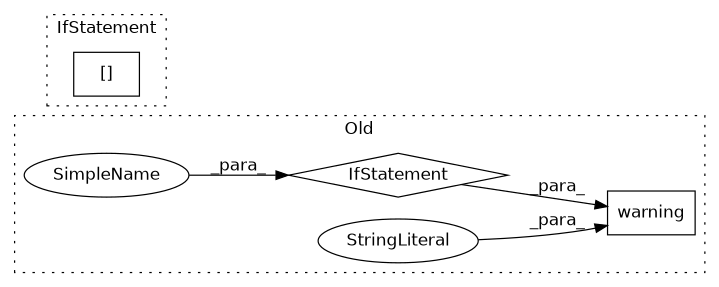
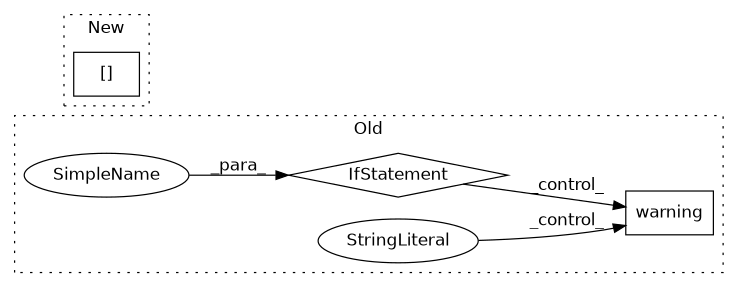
(107, 29) -> (107, 29)
(558, 187) -> (567, 186)
(558, 221) -> (567, 221)
